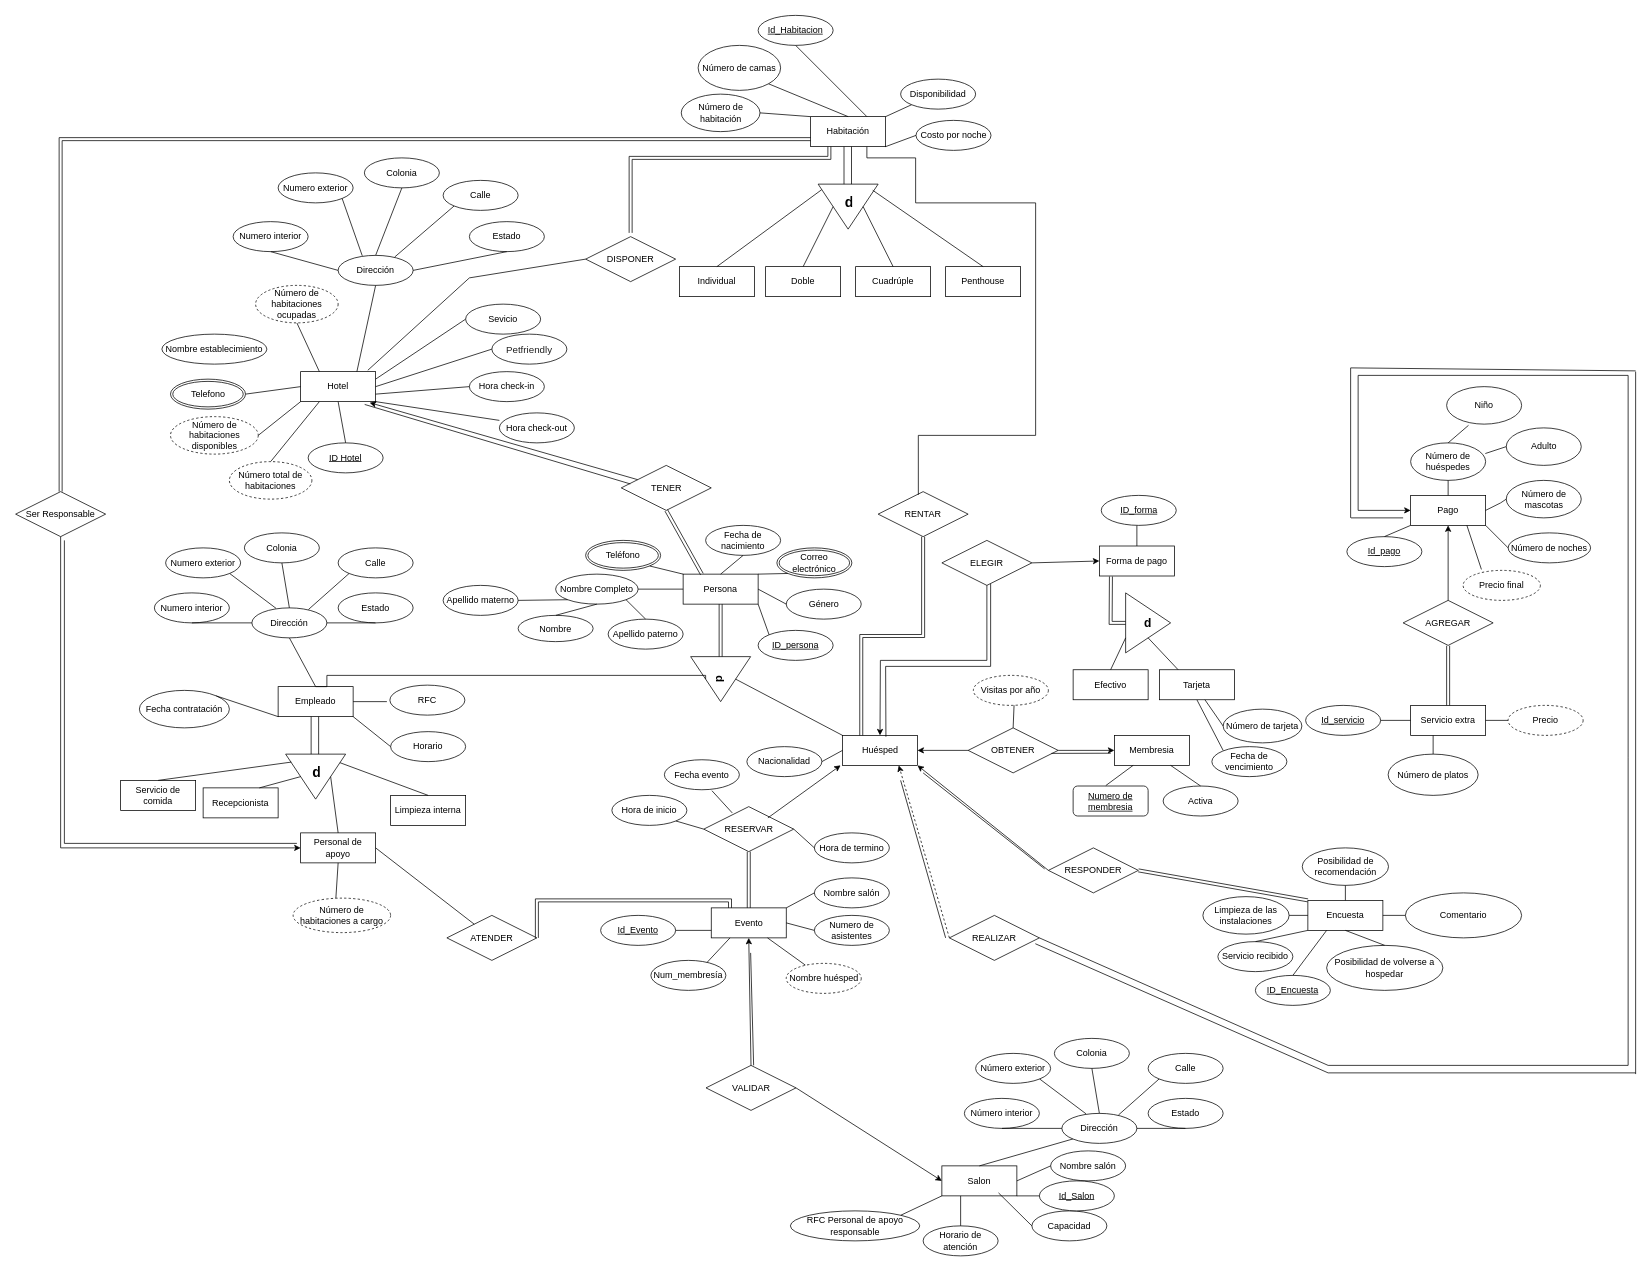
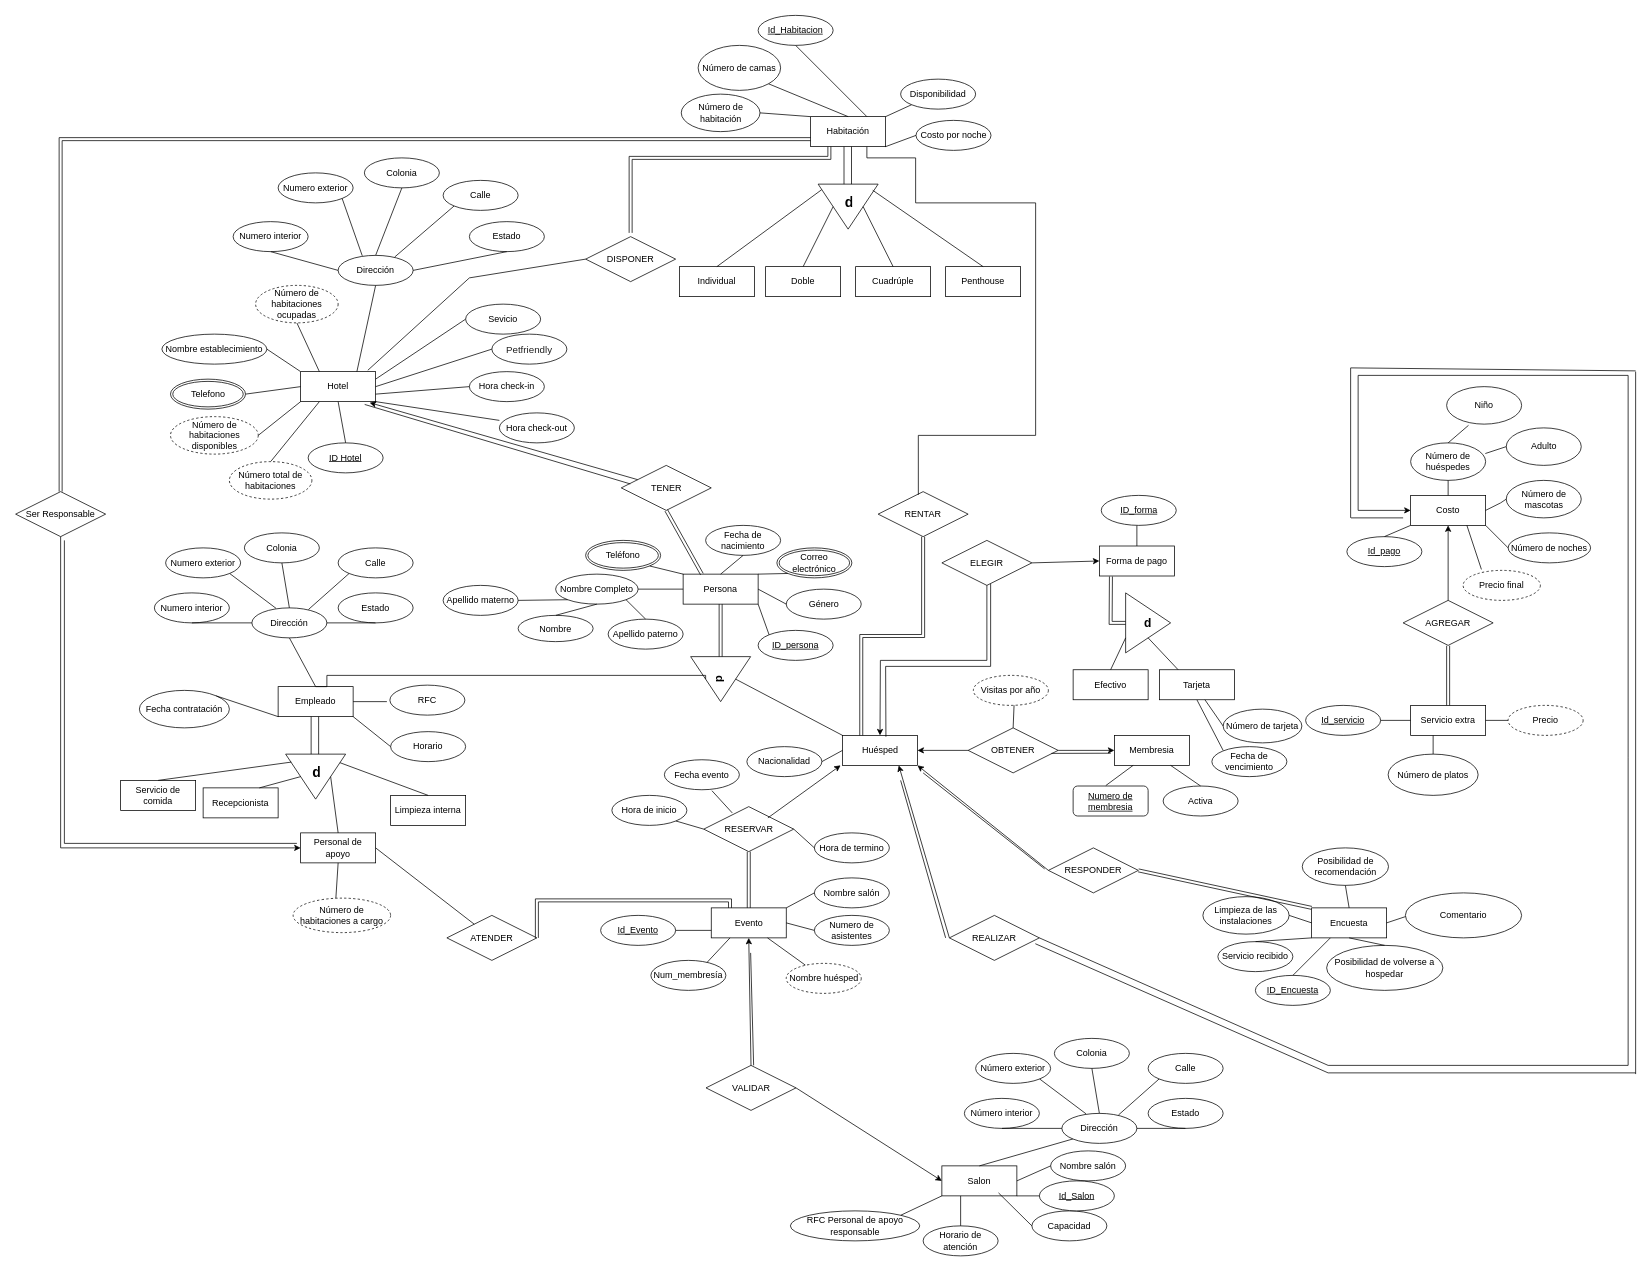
none -> (284, 360)
(1448, 510) -> (1448, 510)
(924, 853) -> (924, 853)
(1345, 915) -> (1349, 923)
